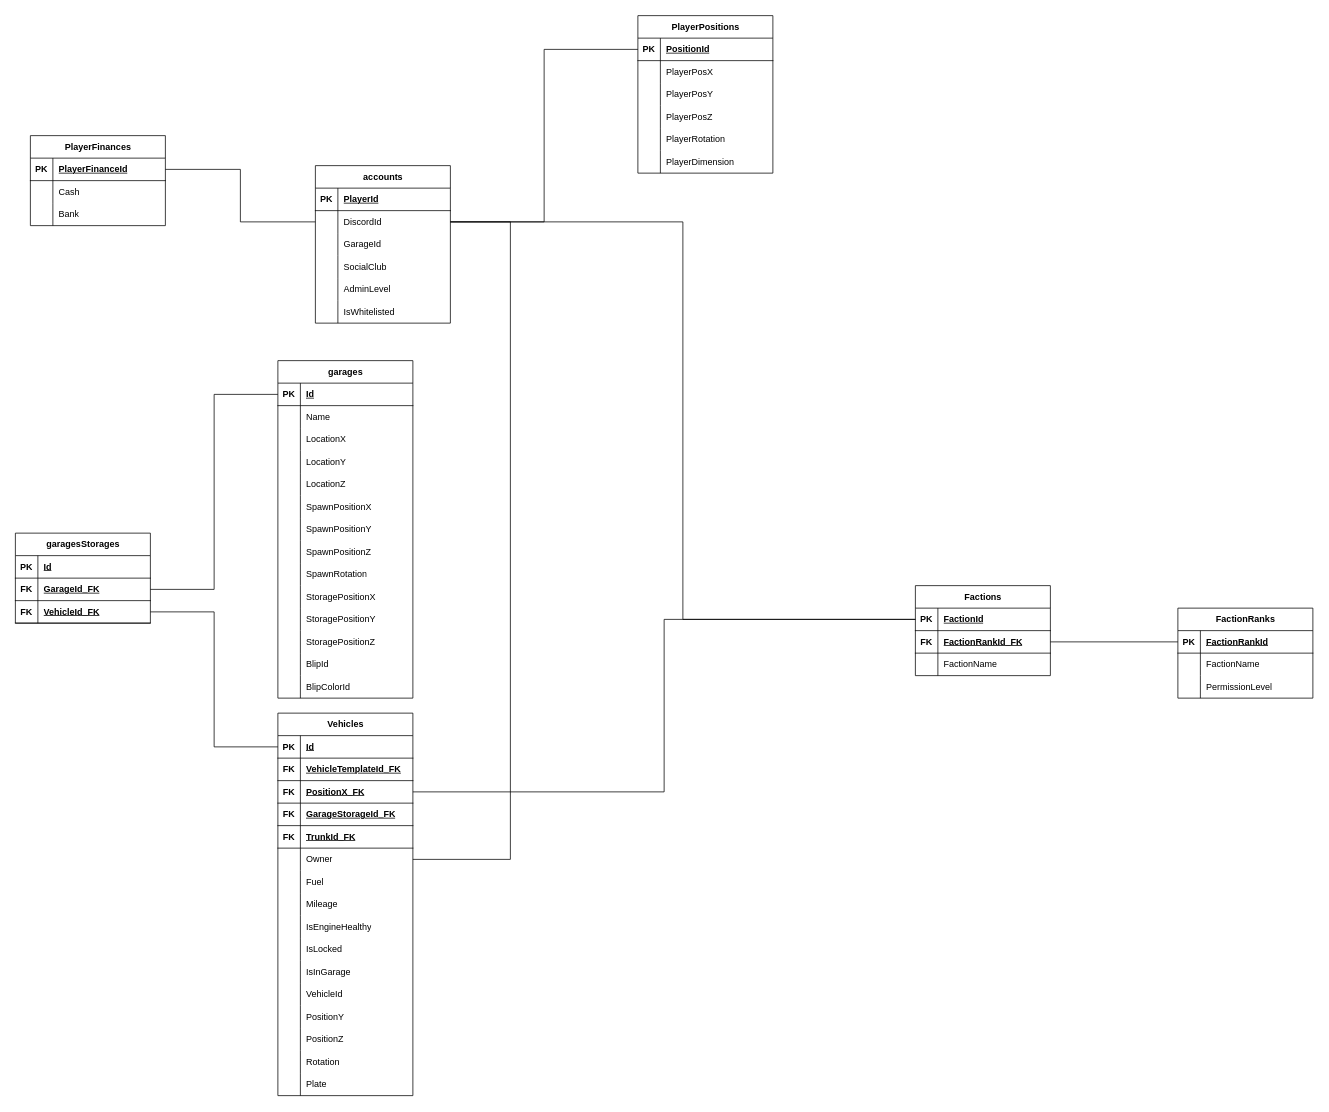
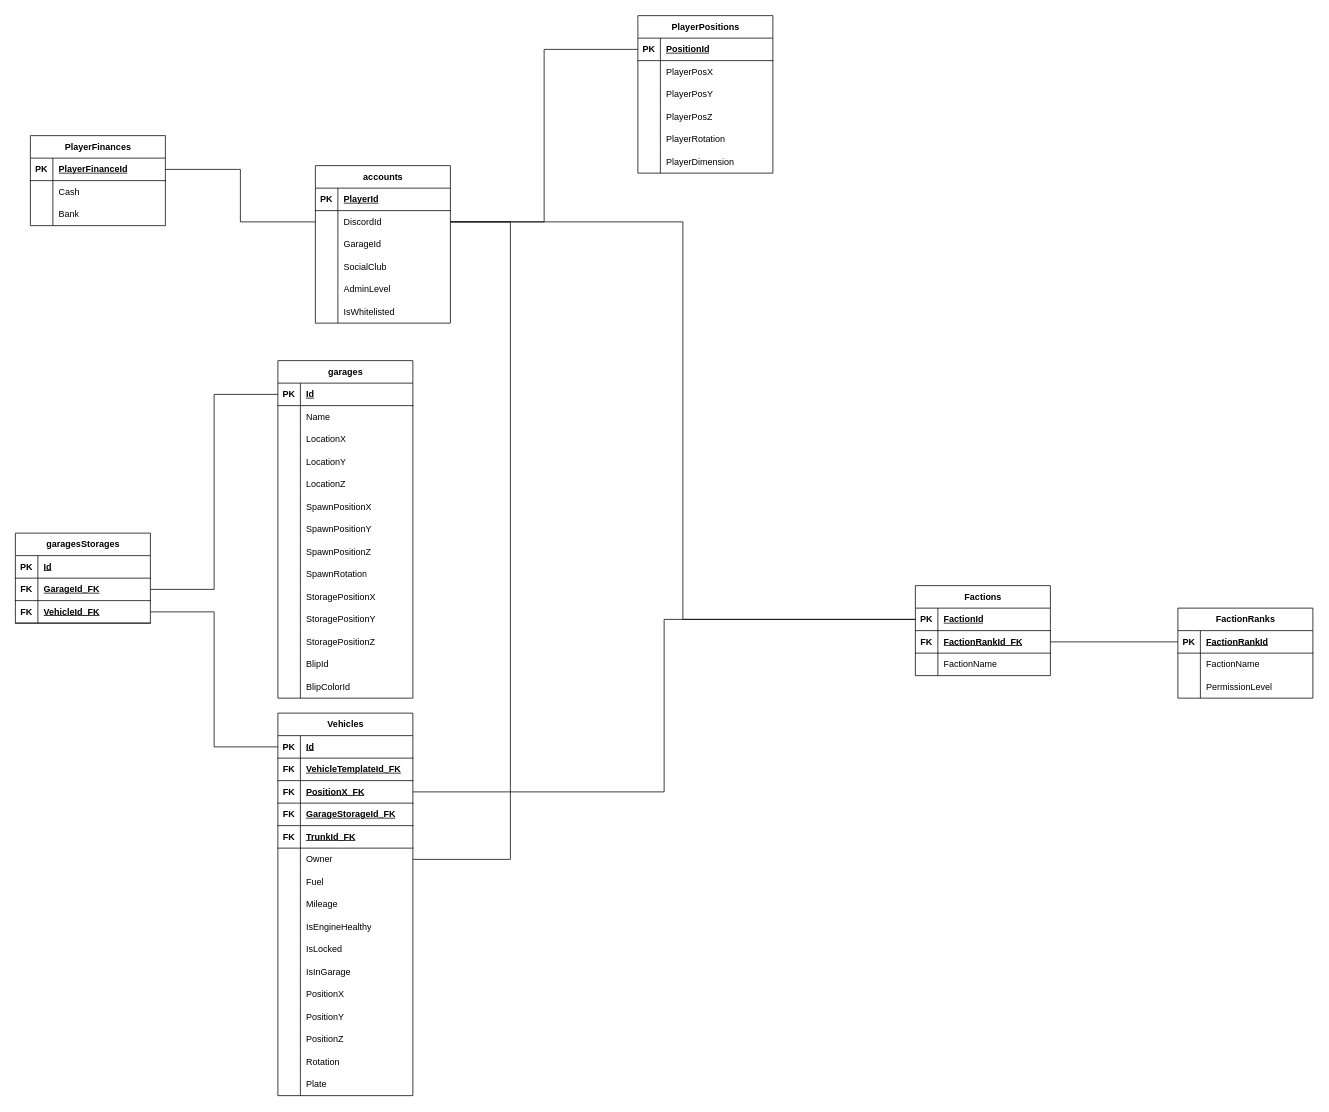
(327, 994) -> (327, 994)
